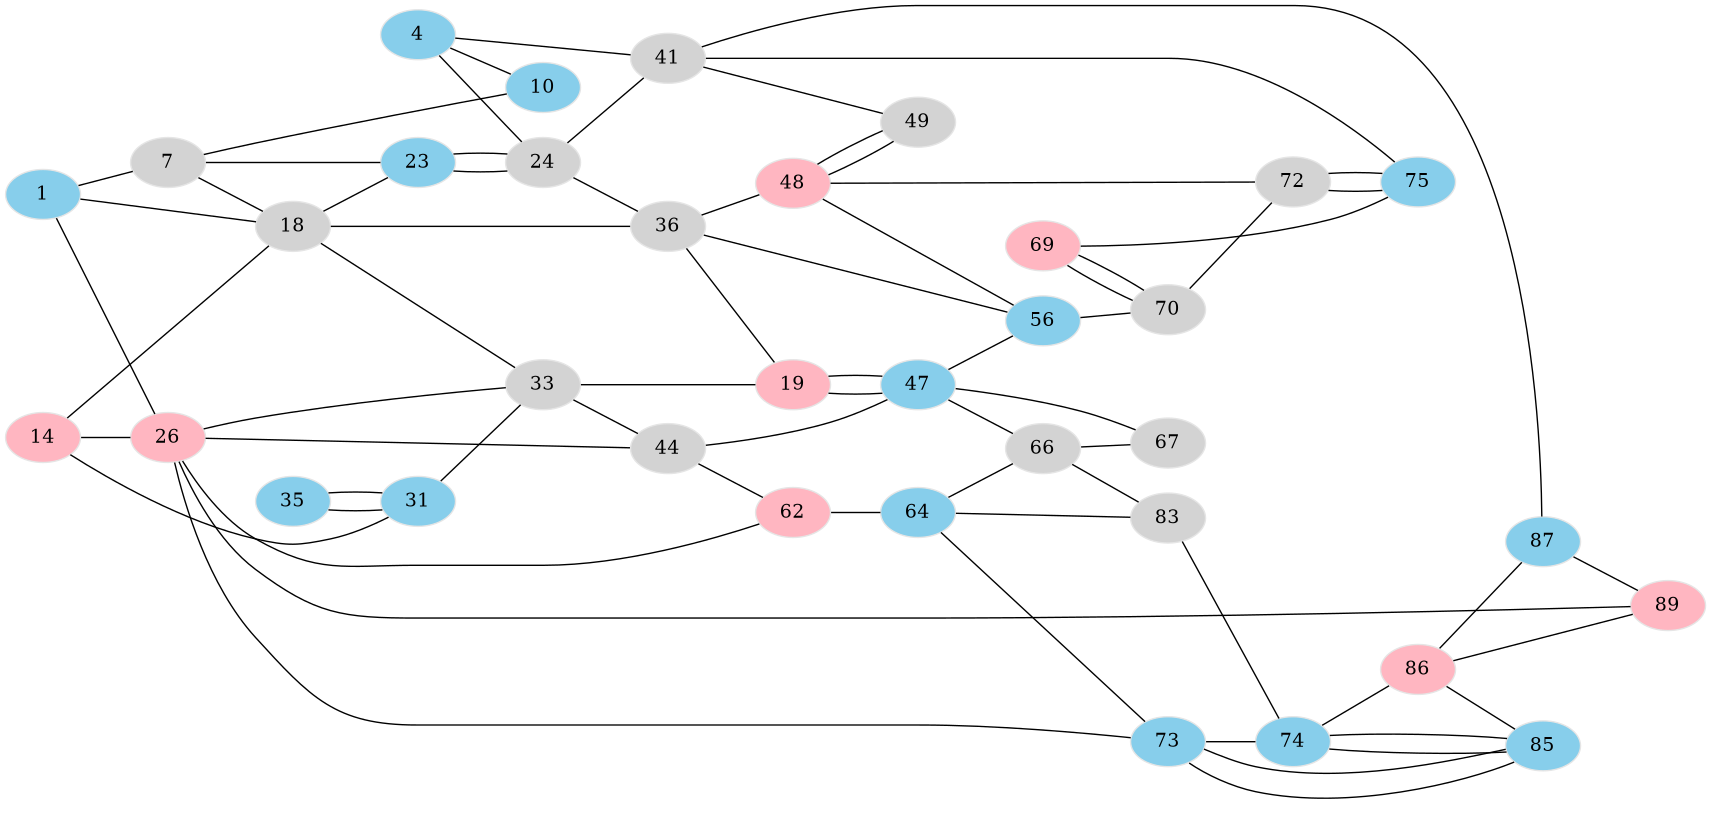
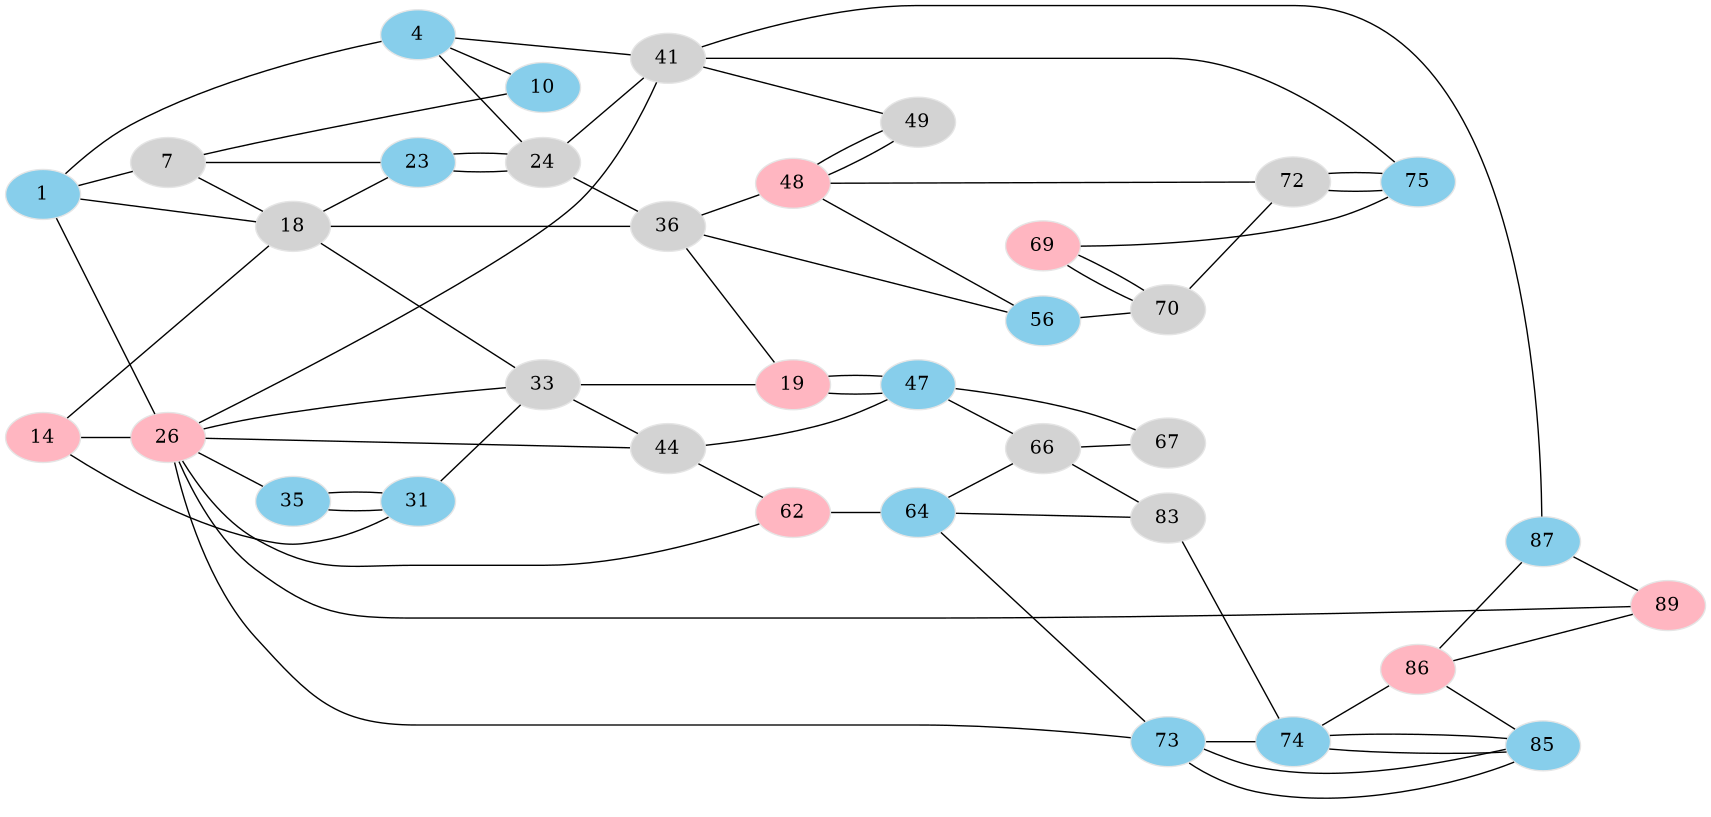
none -> (215, 88)
none -> (456, 285)
(981, 353) -> none
none -> (231, 470)
